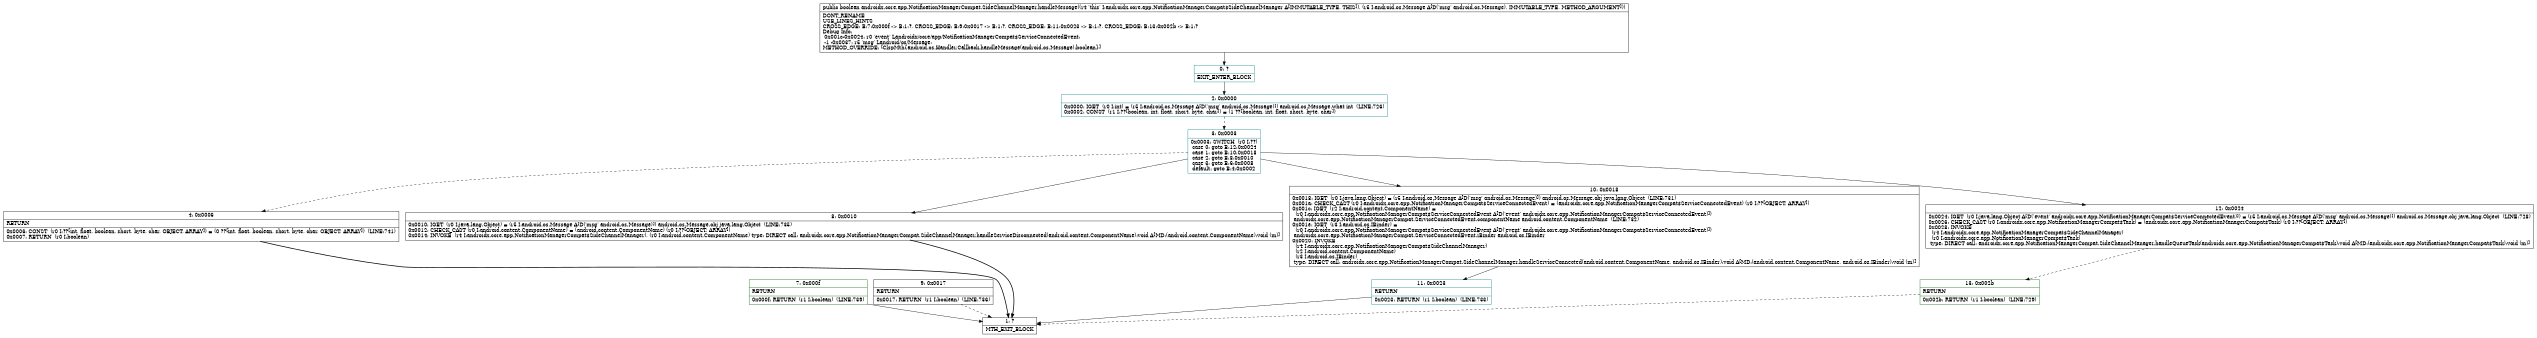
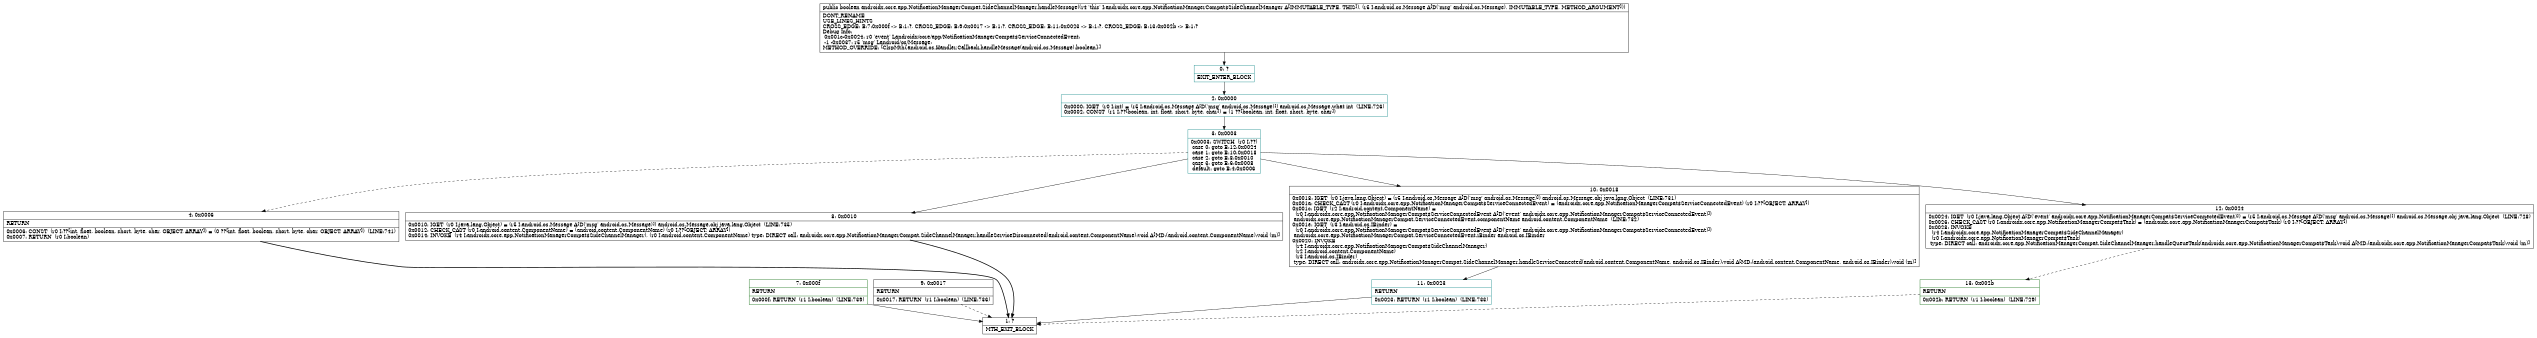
(1224, 121) -> (1224, 121)
(1224, 169) -> (1224, 169)
